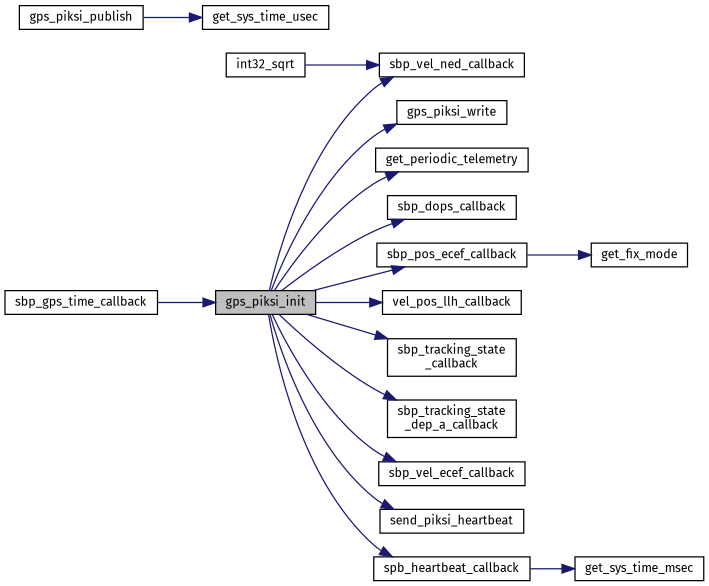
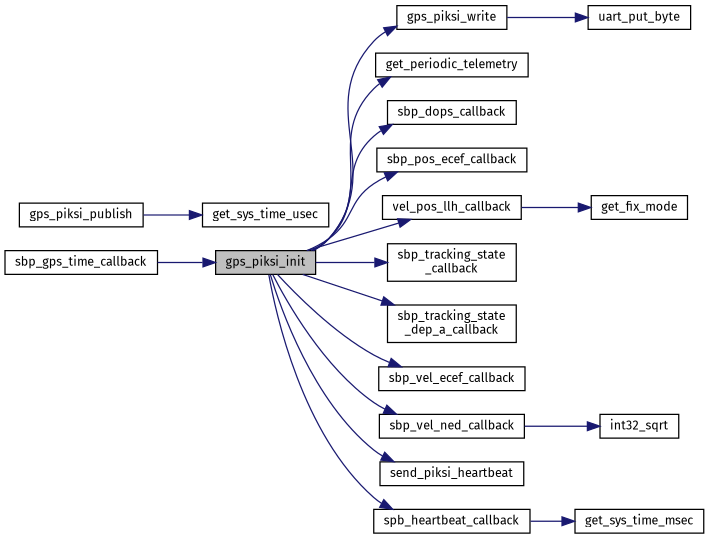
none -> (639, 18)
(336, 65) -> (556, 426)
(553, 255) -> (550, 208)
